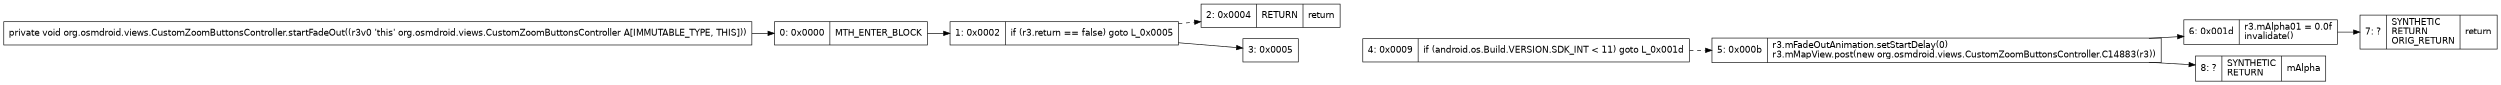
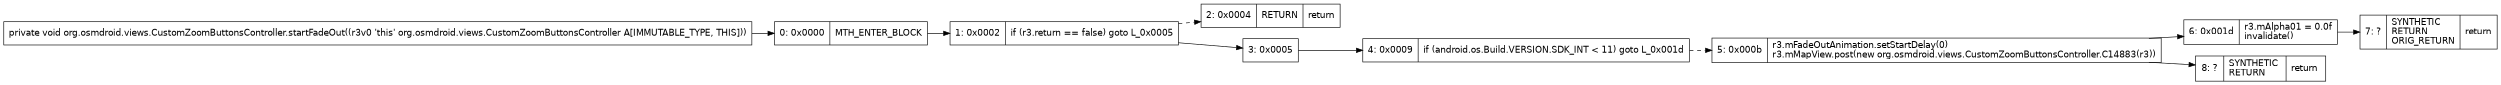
none -> (1327, 50)
(2304, 68) -> (2305, 68)
